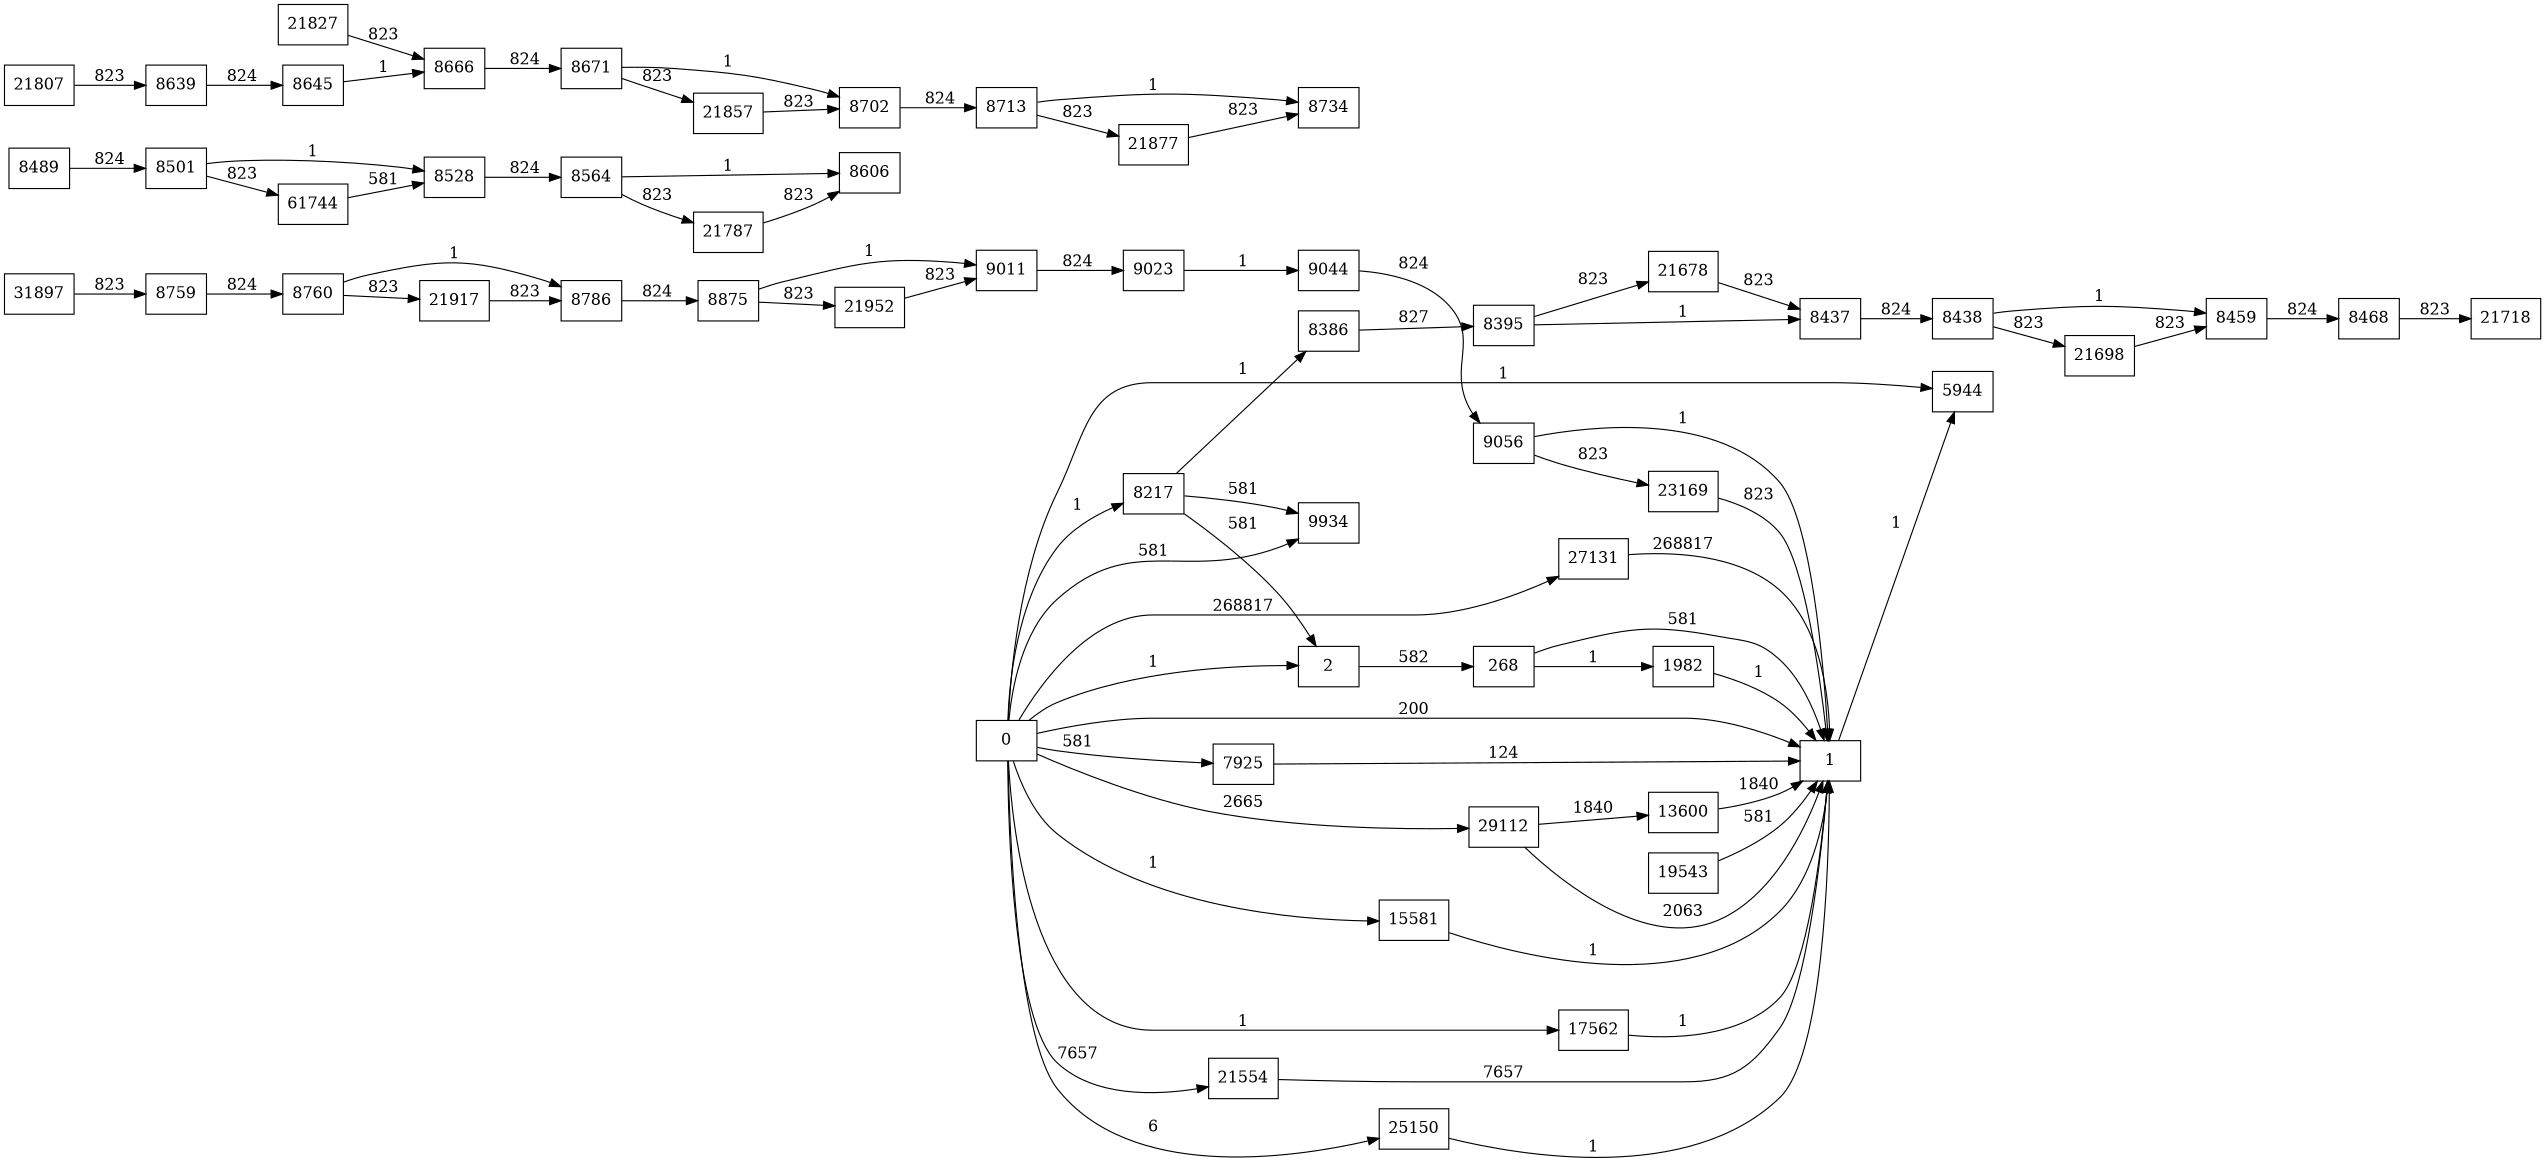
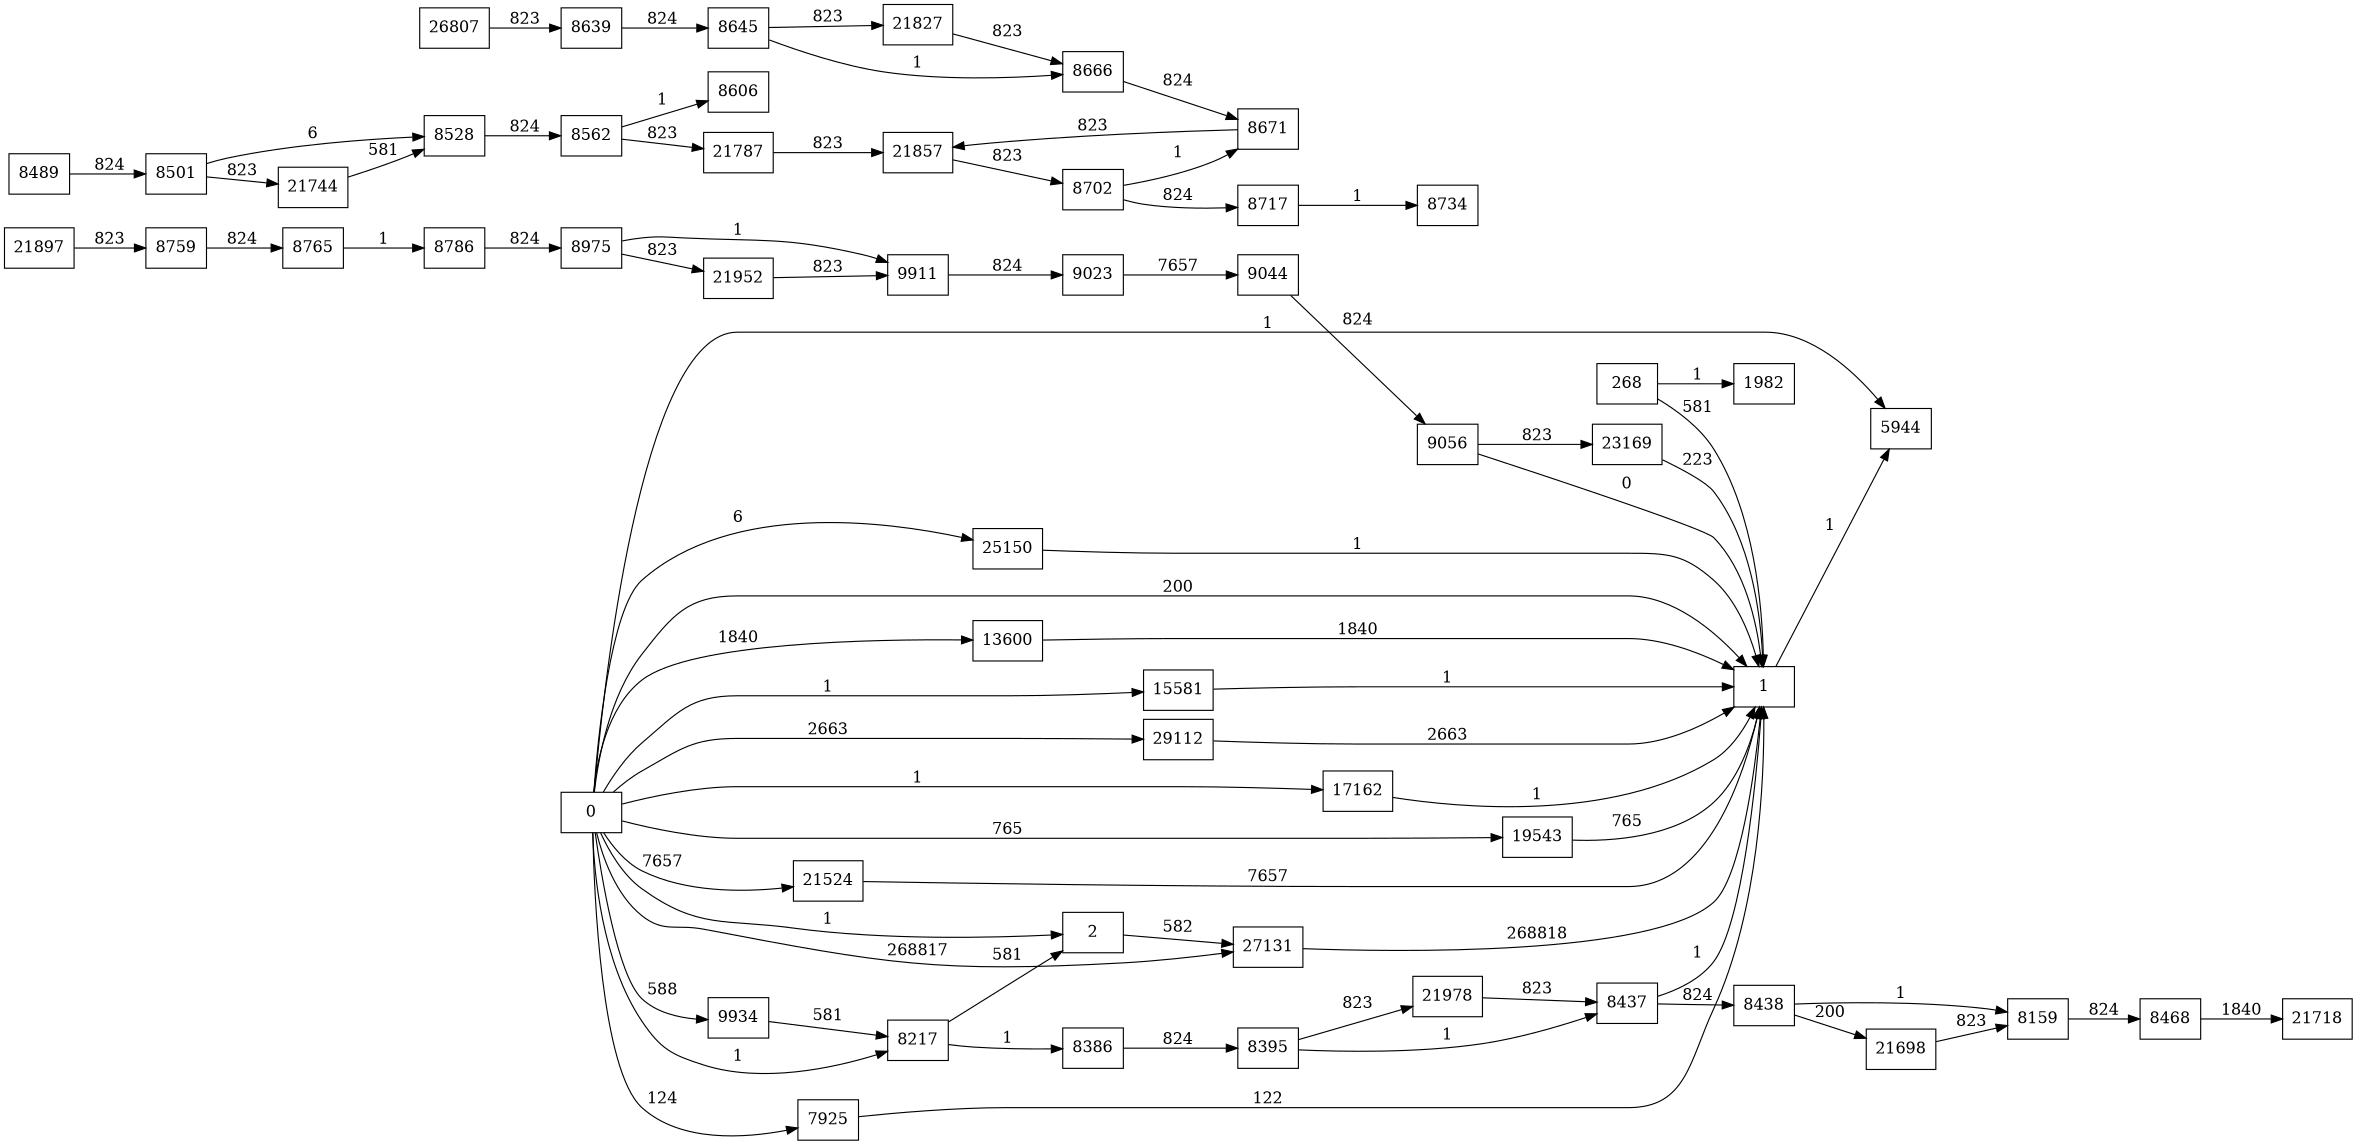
none -> (820, 27)
(726, 73) -> (1177, 174)
(39, 85) -> (454, 28)
(1007, 108) -> (1268, 205)
(1154, 145) -> none
(313, 152) -> (313, 134)
(591, 177) -> (591, 136)
(313, 204) -> (313, 187)
(797, 212) -> (822, 153)
(1243, 262) -> (1178, 267)
(1007, 270) -> (918, 275)
(1683, 272) -> (1448, 997)
(39, 294) -> (39, 248)
(313, 294) -> (313, 248)
(454, 301) -> none
(728, 301) -> (591, 248)
(2435, 310) -> (2242, 1011)
(1414, 318) -> (1178, 1040)
(2237, 319) -> (2038, 1019)
(2029, 324) -> (1830, 1013)
(1683, 419) -> (1627, 484)
(1759, 495) -> (1698, 461)
(1236, 501) -> (822, 1028)
(1683, 545) -> (1537, 934)
(1154, 552) -> (663, 990)
(1410, 667) -> (1173, 939)
(1766, 694) -> (1742, 875)
(1078, 742) -> (663, 1099)
(1504, 754) -> (1268, 1099)
(1243, 803) -> (828, 730)
(1759, 818) -> (1627, 822)
(1588, 820) -> (737, 651)
none -> (1056, 838)
(1683, 912) -> (1448, 736)
(1594, 1030) -> (1358, 791)
(1243, 1078) -> (828, 881)
